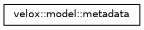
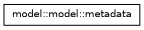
(72, 15) -> (72, 15)
